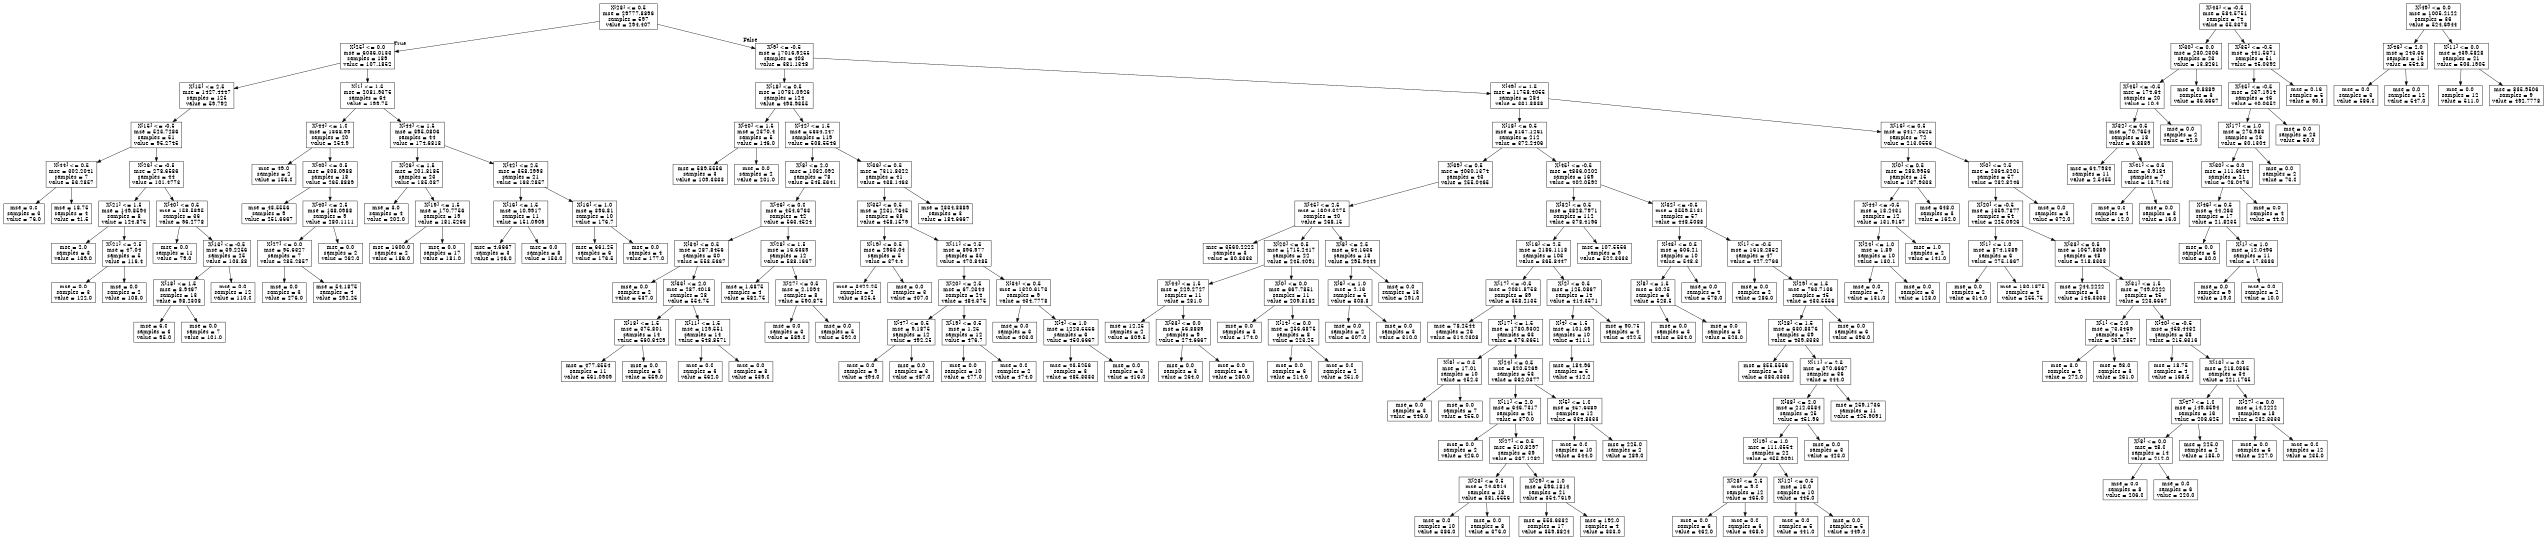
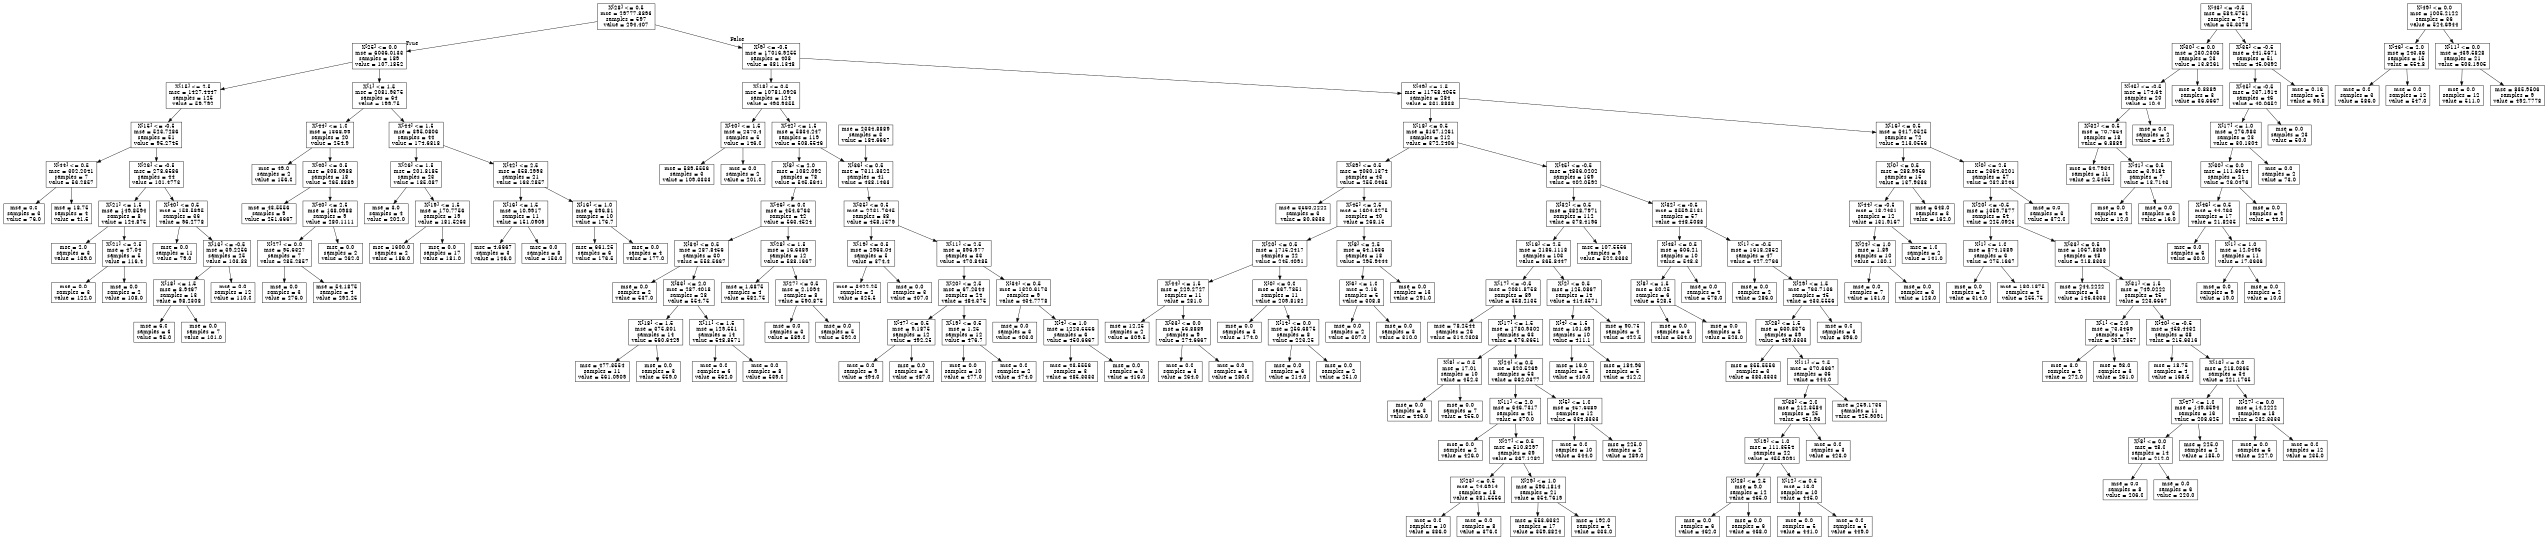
(916, 195) -> (866, 151)
(1276, 234) -> (1333, 195)
(1071, 372) -> (1071, 372)
none -> (1572, 372)
